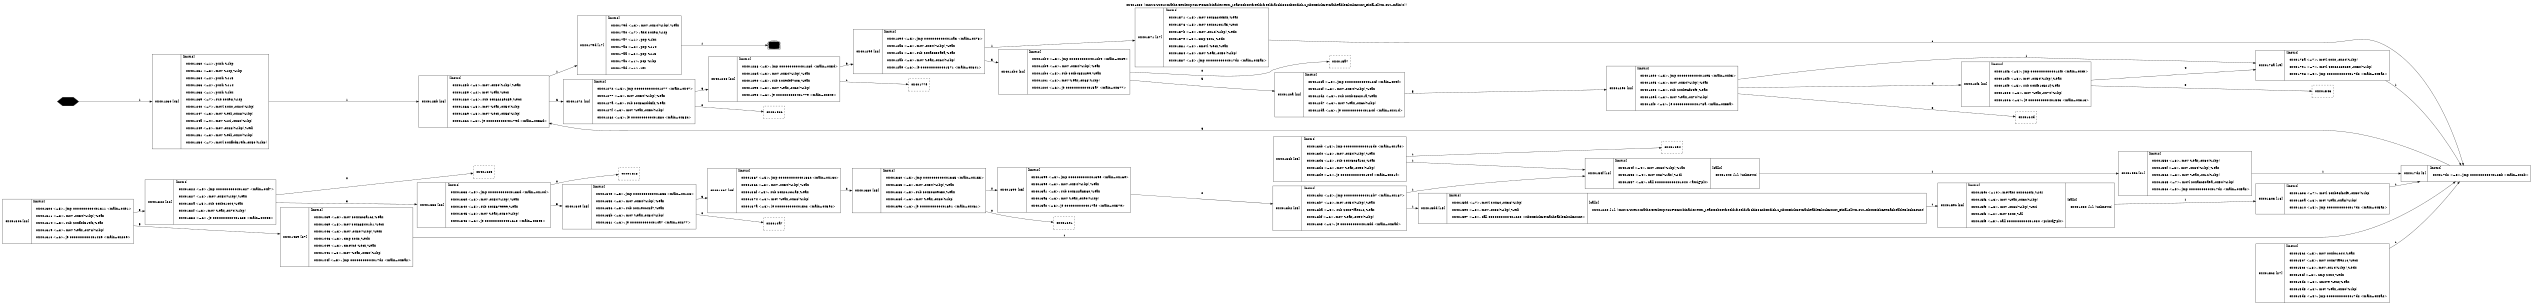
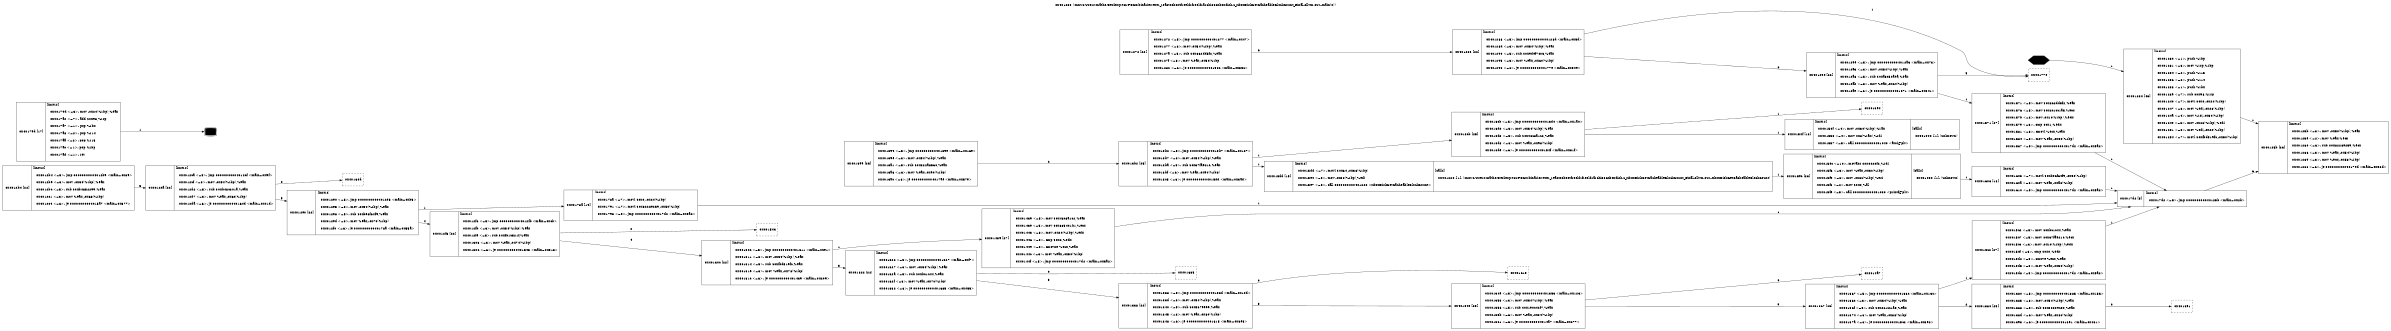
(990, 62) -> (1982, 75)
(1340, 62) -> none
(562, 71) -> none
(2172, 75) -> (630, 248)
(555, 102) -> none
(1876, 105) -> (308, 182)
(774, 112) -> none
(2185, 173) -> none
(1495, 182) -> (1351, 149)
(990, 190) -> none
(139, 224) -> (839, 247)
none -> (1954, 284)
